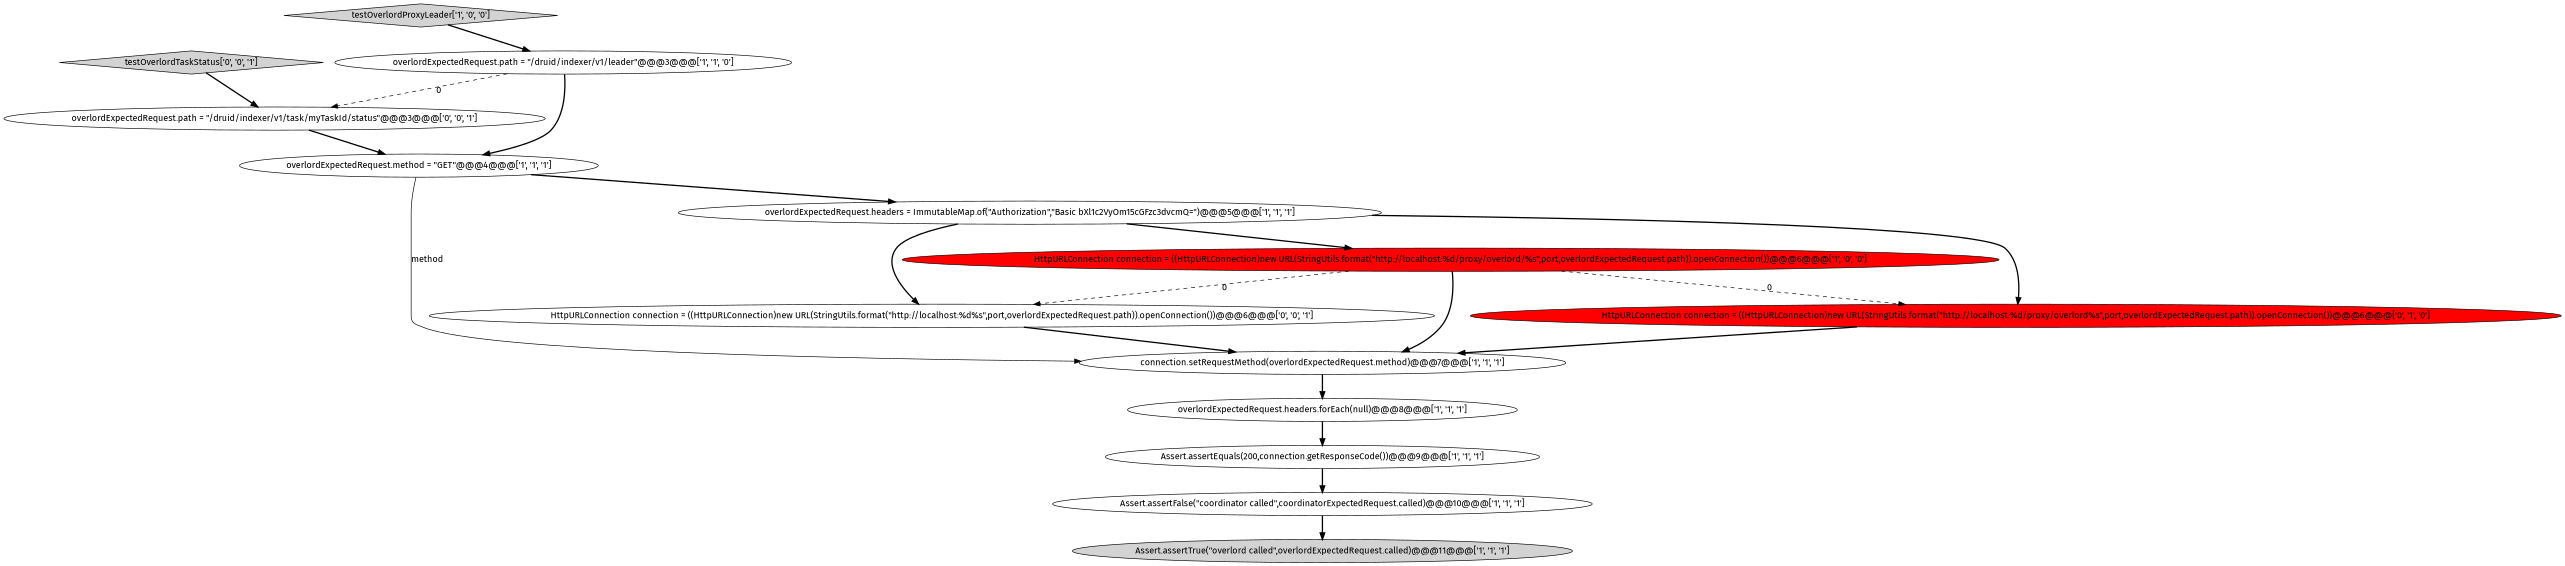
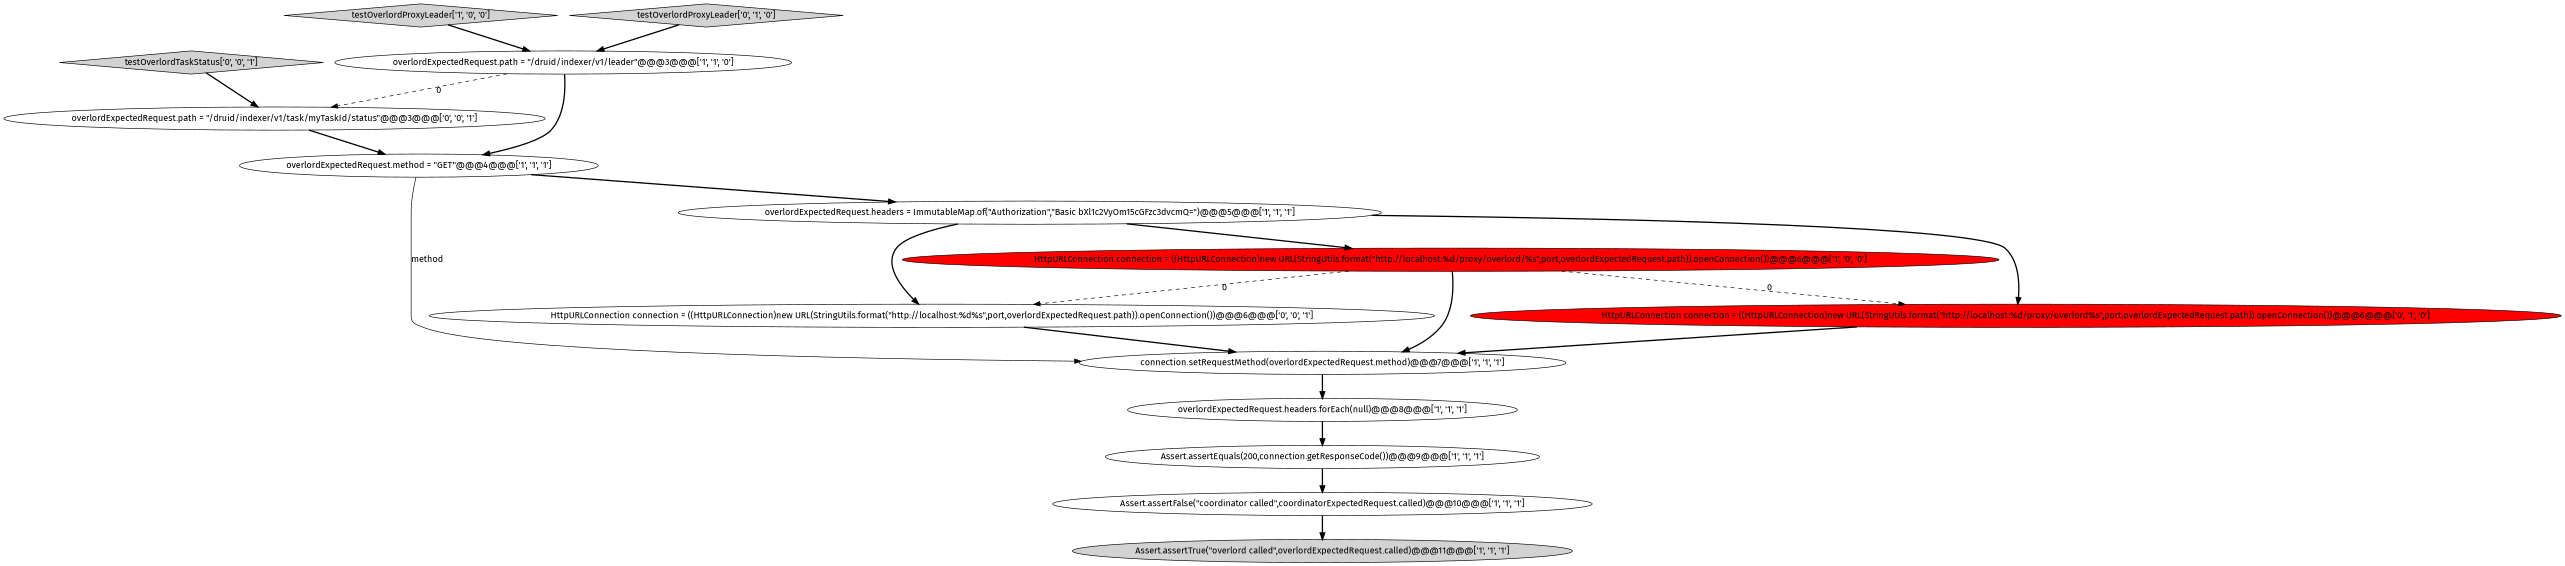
none -> (706, 15)
